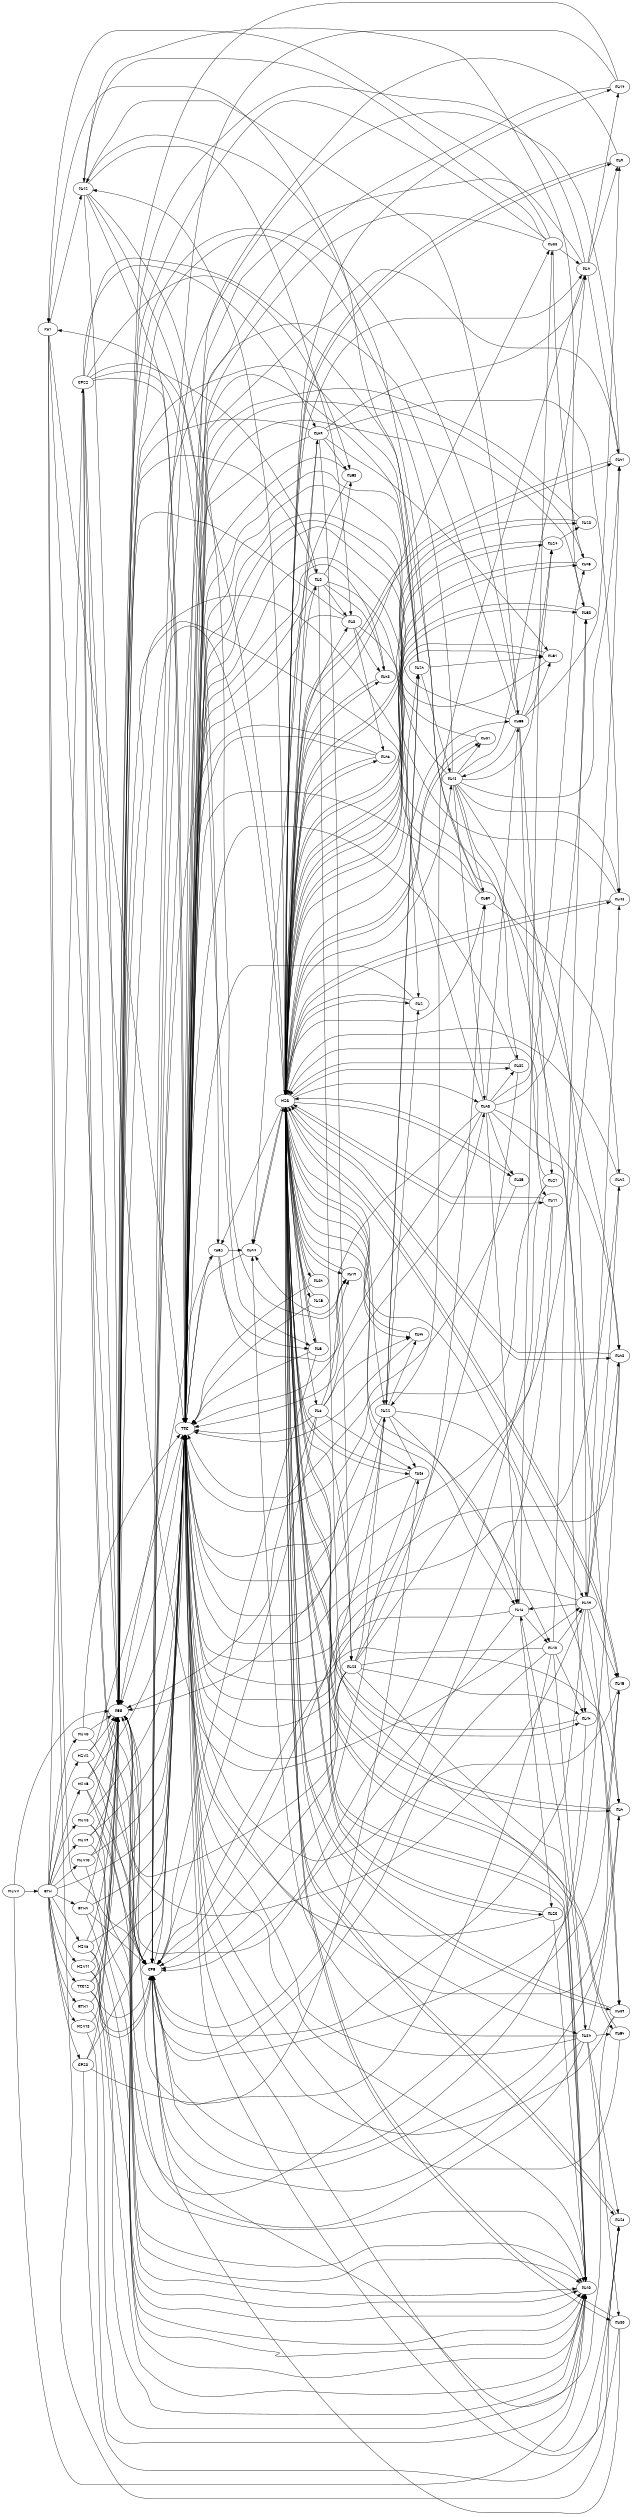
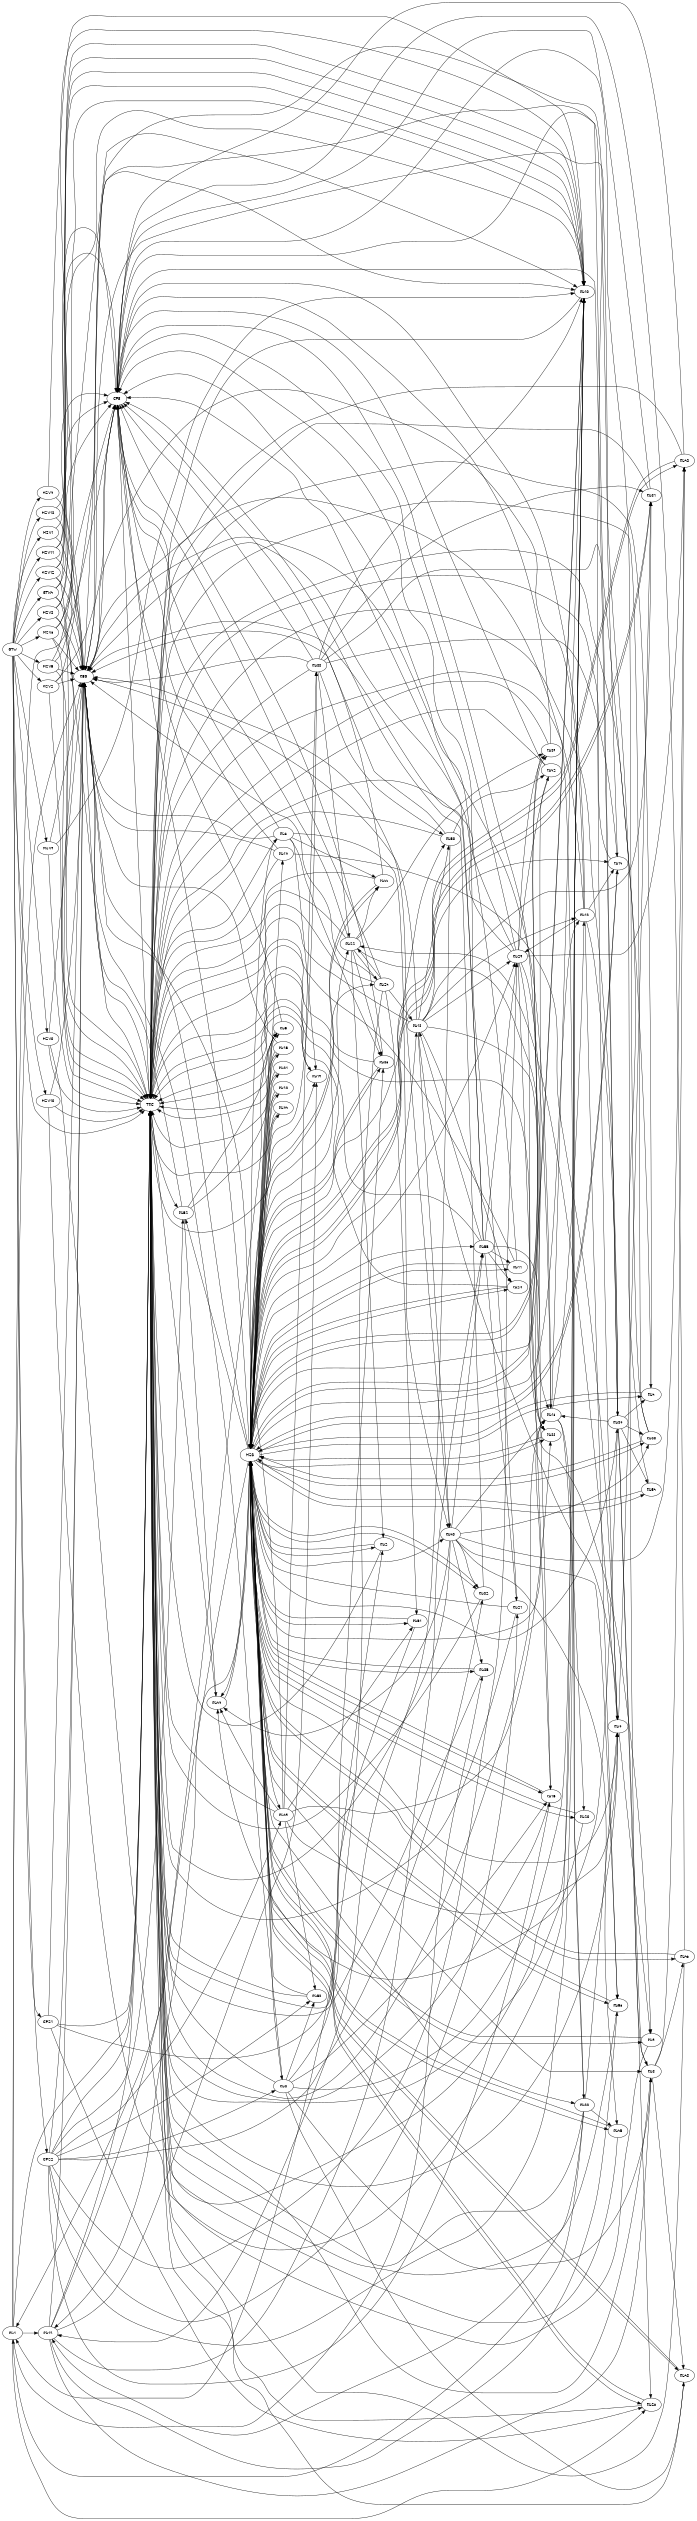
(603, 180) -> (570, 1173)
none -> (401, 440)
(620, 460) -> (651, 495)
(568, 534) -> (338, 1105)
none -> (292, 606)
none -> (305, 613)
(586, 613) -> (618, 2005)
(541, 685) -> (500, 1104)
(468, 760) -> (492, 955)
(486, 898) -> (451, 839)
(620, 899) -> (551, 1435)
(306, 1240) -> (191, 924)
(318, 1281) -> (283, 1108)
(588, 1438) -> (564, 1509)
(286, 1630) -> (142, 886)
(352, 1667) -> (317, 665)
none -> (630, 1746)
(29, 1891) -> (20, 570)
none -> (422, 1961)
(83, 1987) -> (48, 573)
(83, 2006) -> (48, 533)
(83, 2065) -> (48, 2022)
(569, 2099) -> (566, 911)
none -> (392, 2148)
none -> (402, 2217)
